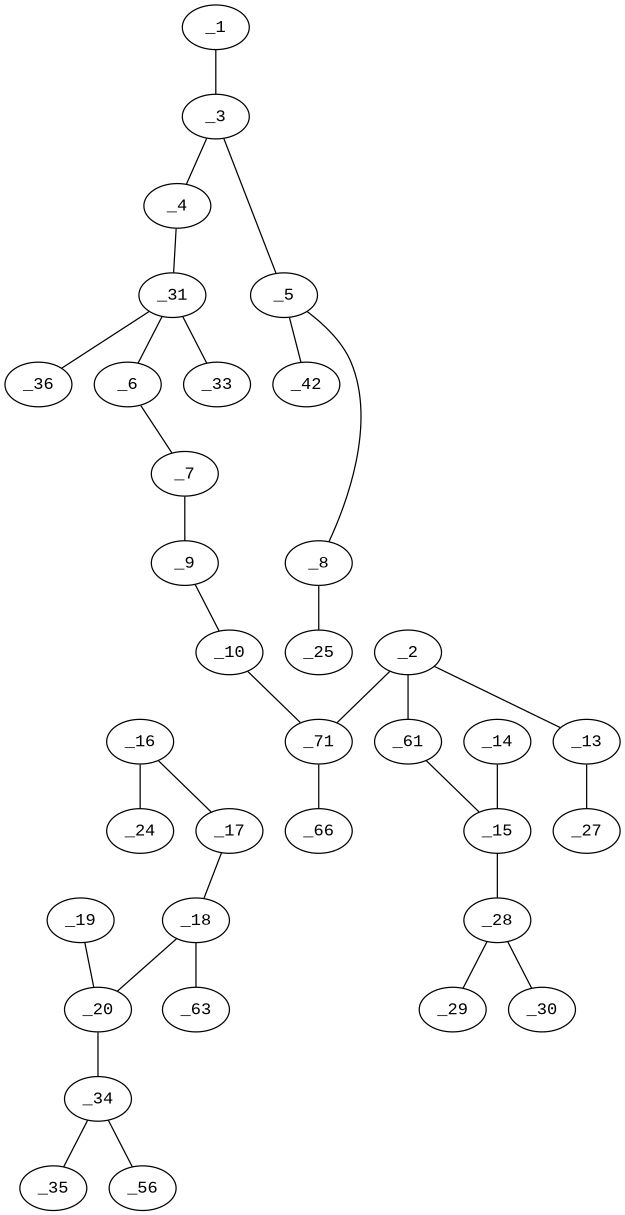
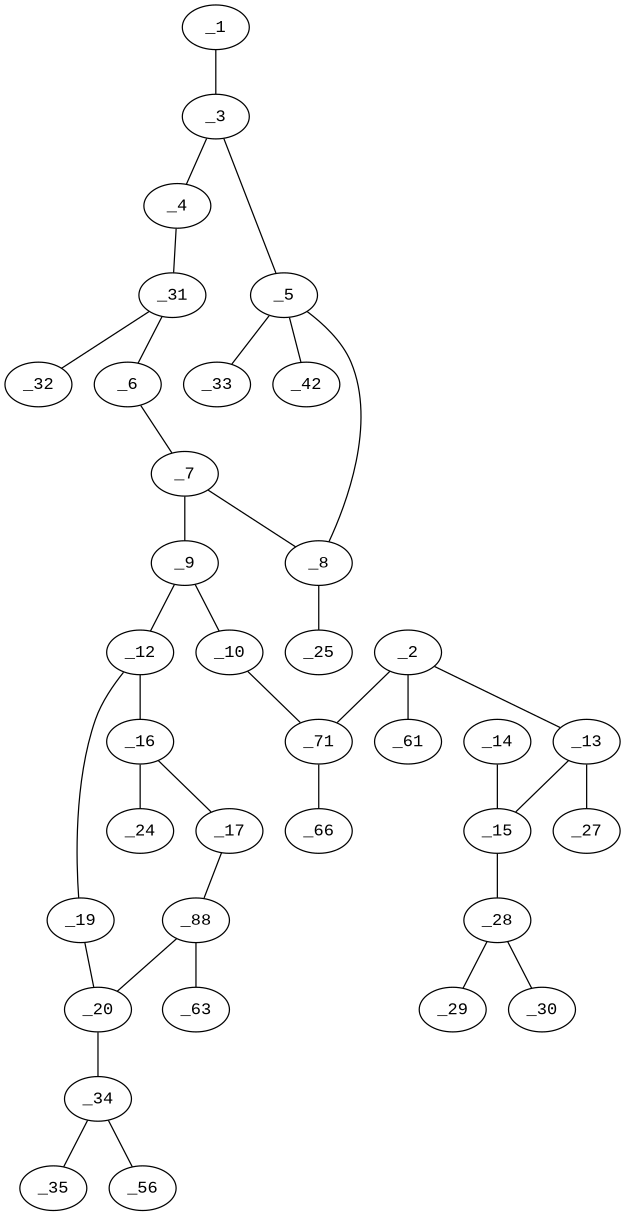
(195, 340) -> (251, 340)
(38, 384) -> (38, 384)
none -> (252, 519)
none -> (140, 652)
(453, 786) -> (542, 786)
(196, 920) -> (196, 920)
